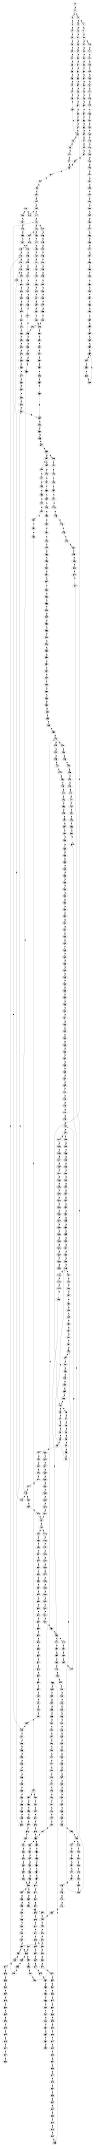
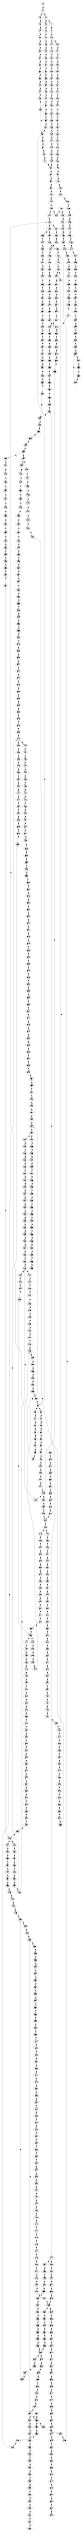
(57, 1912) -> (36, 2146)
